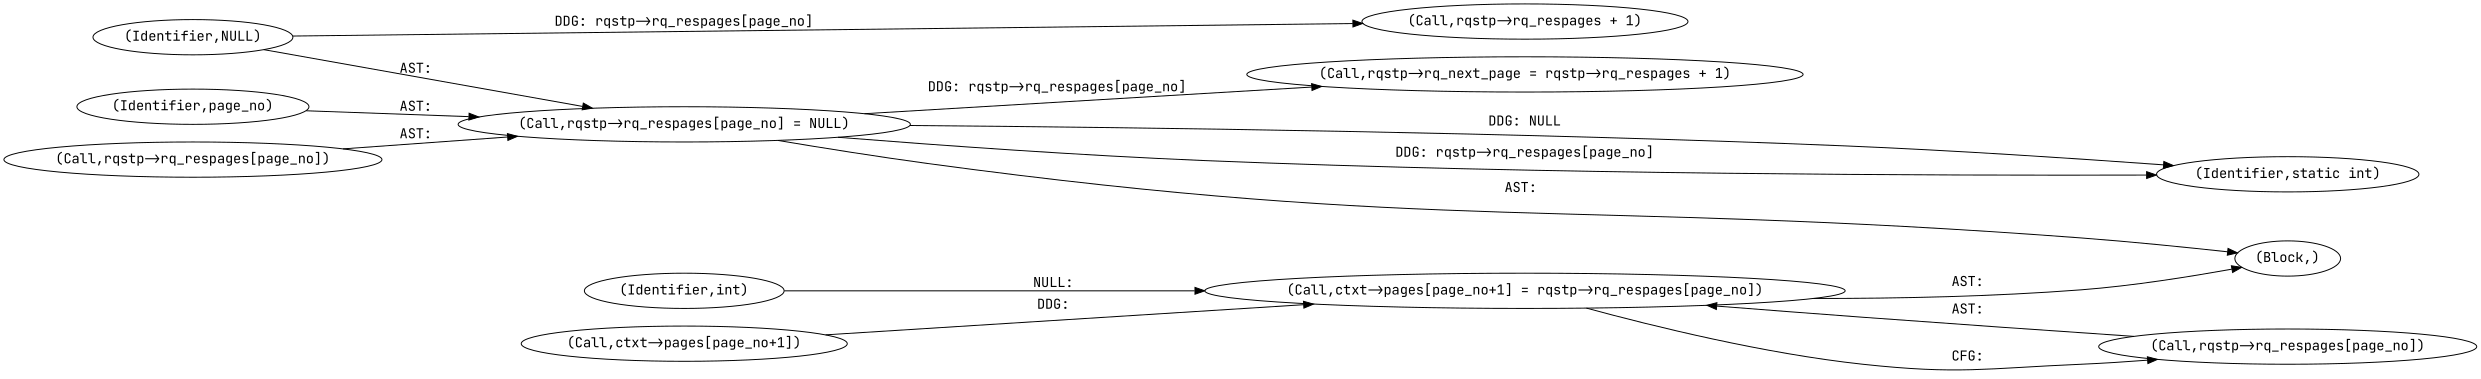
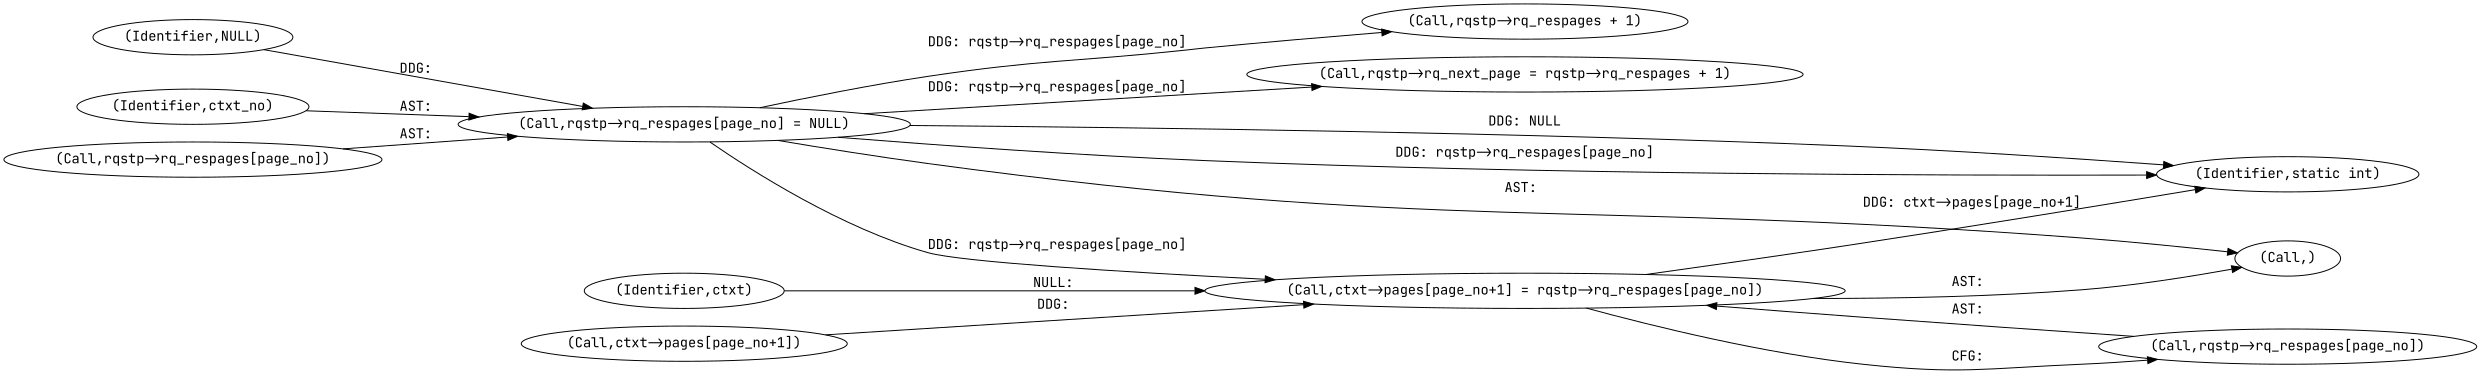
(823, 30) -> (1069, 60)
(420, 69) -> (420, 69)
(193, 107) -> (193, 107)
none -> (1921, 234)
(2288, 258) -> (2288, 258)
none -> (974, 260)
(684, 291) -> (684, 291)
